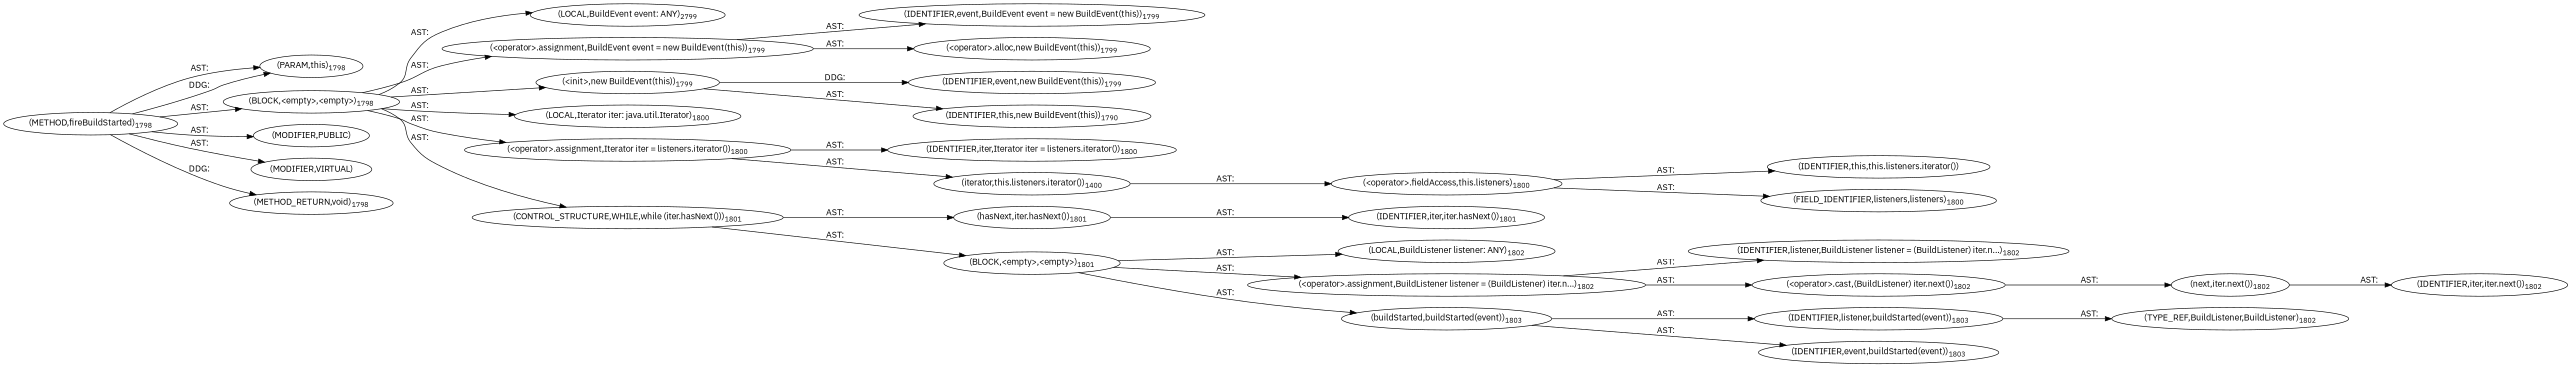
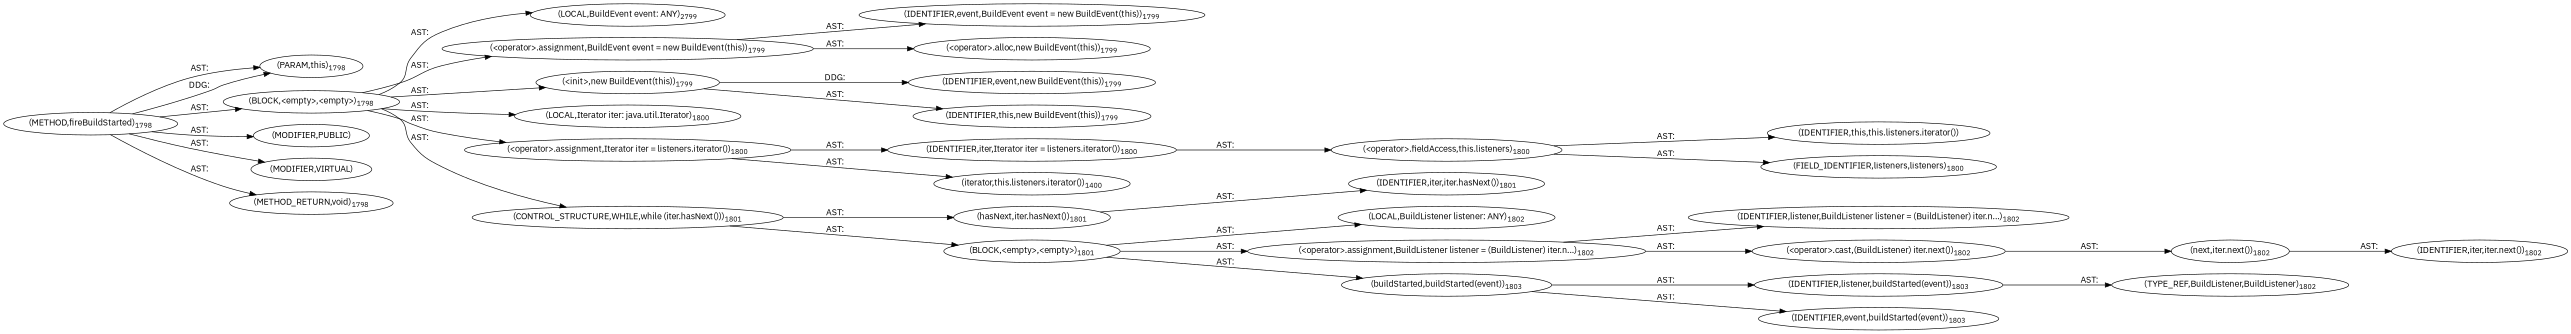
(1110, 115) -> (1110, 115)
(200, 169) -> (200, 169)
(1228, 184) -> (1250, 150)
